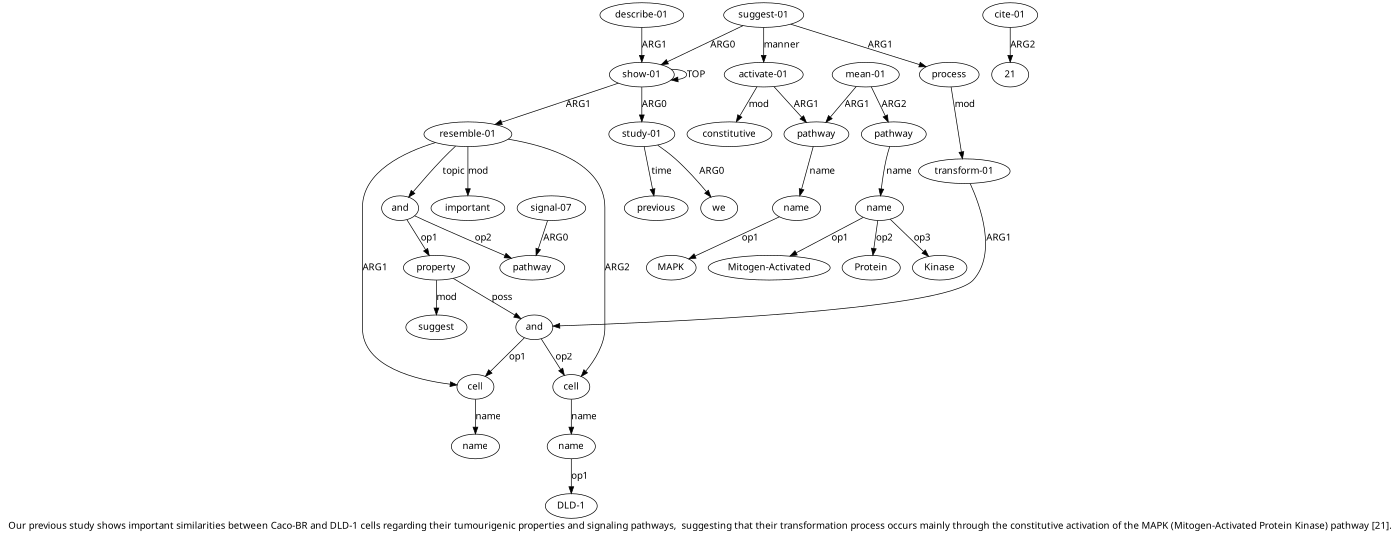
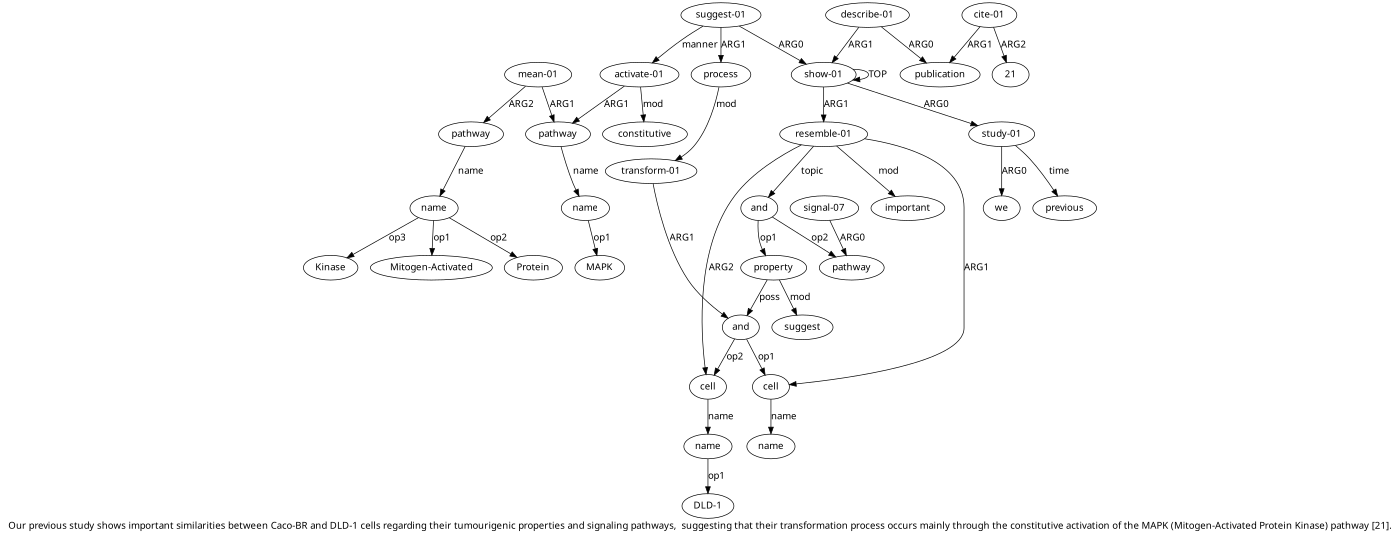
none -> (940, 75)
